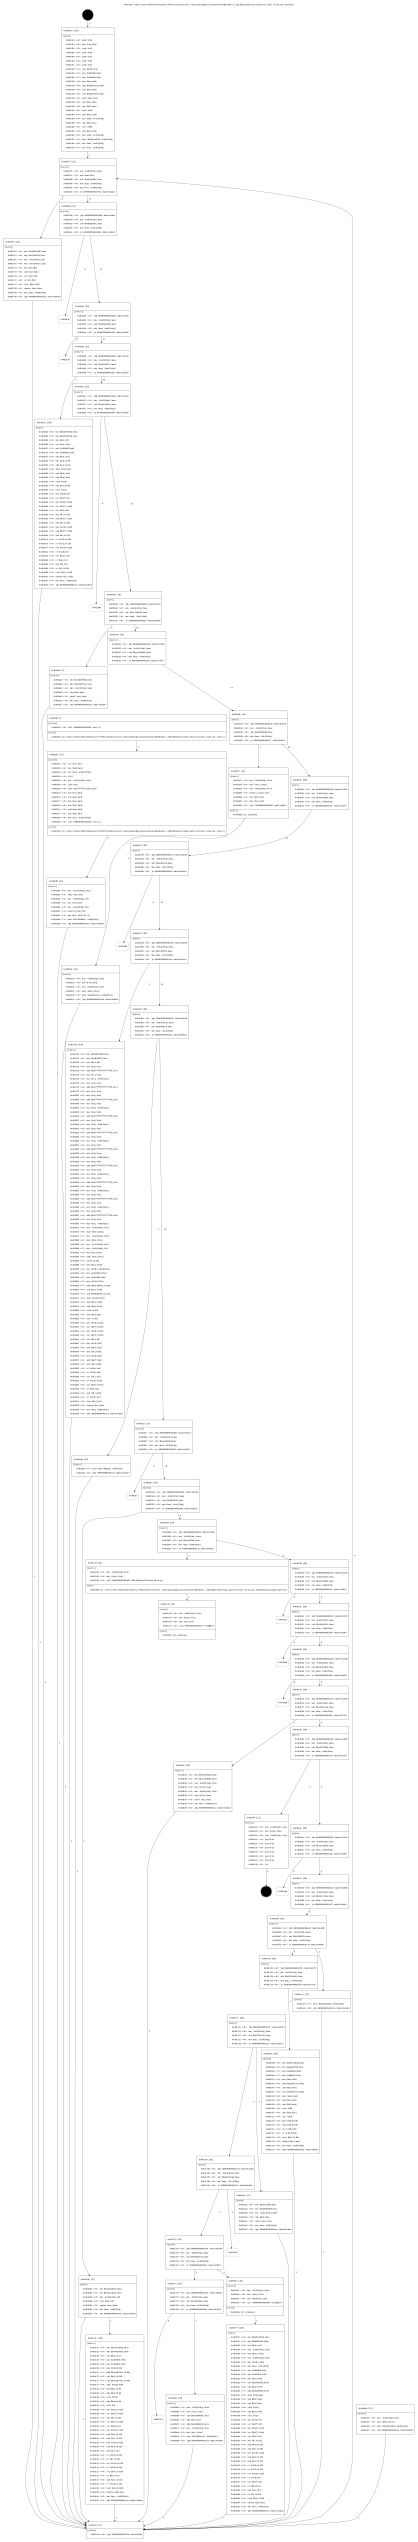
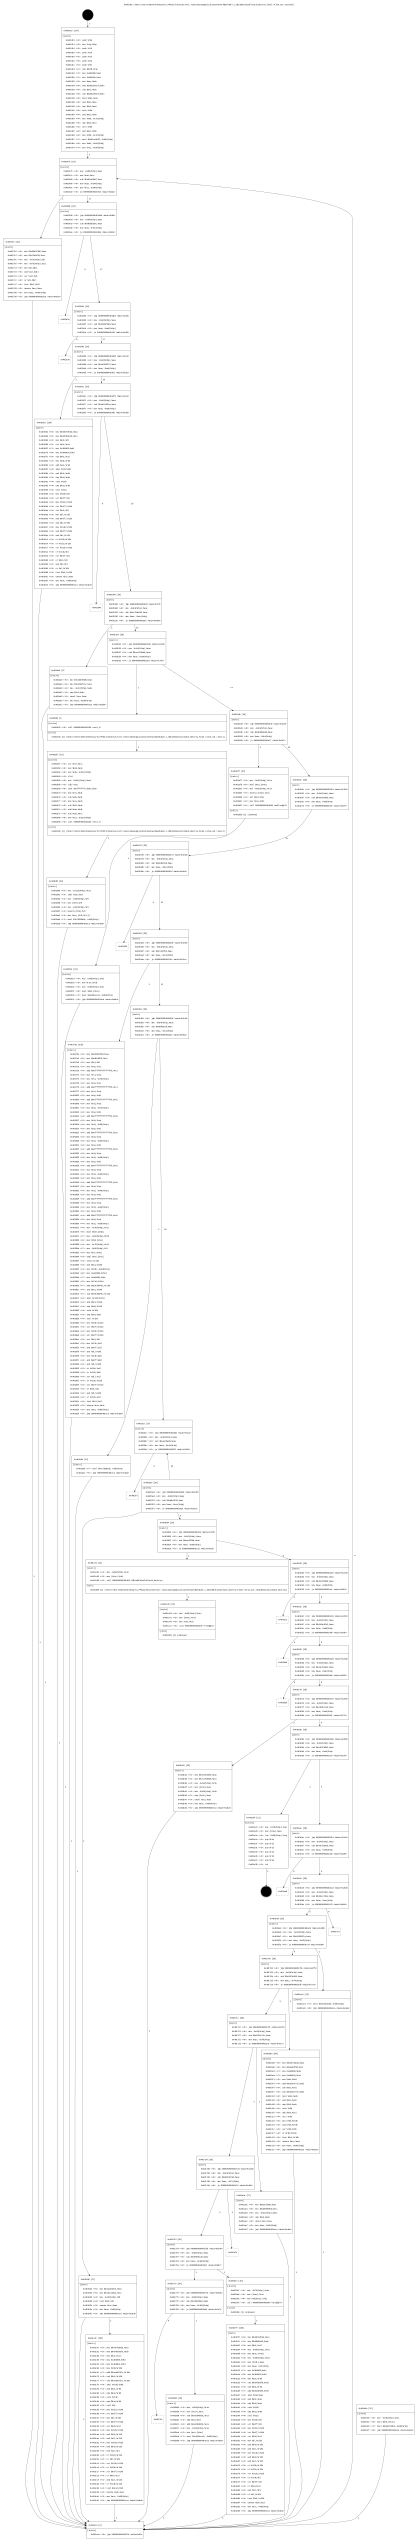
none -> (137, 689)
(163, 1466) -> (169, 1467)
none -> (335, 1932)
none -> (273, 2001)
